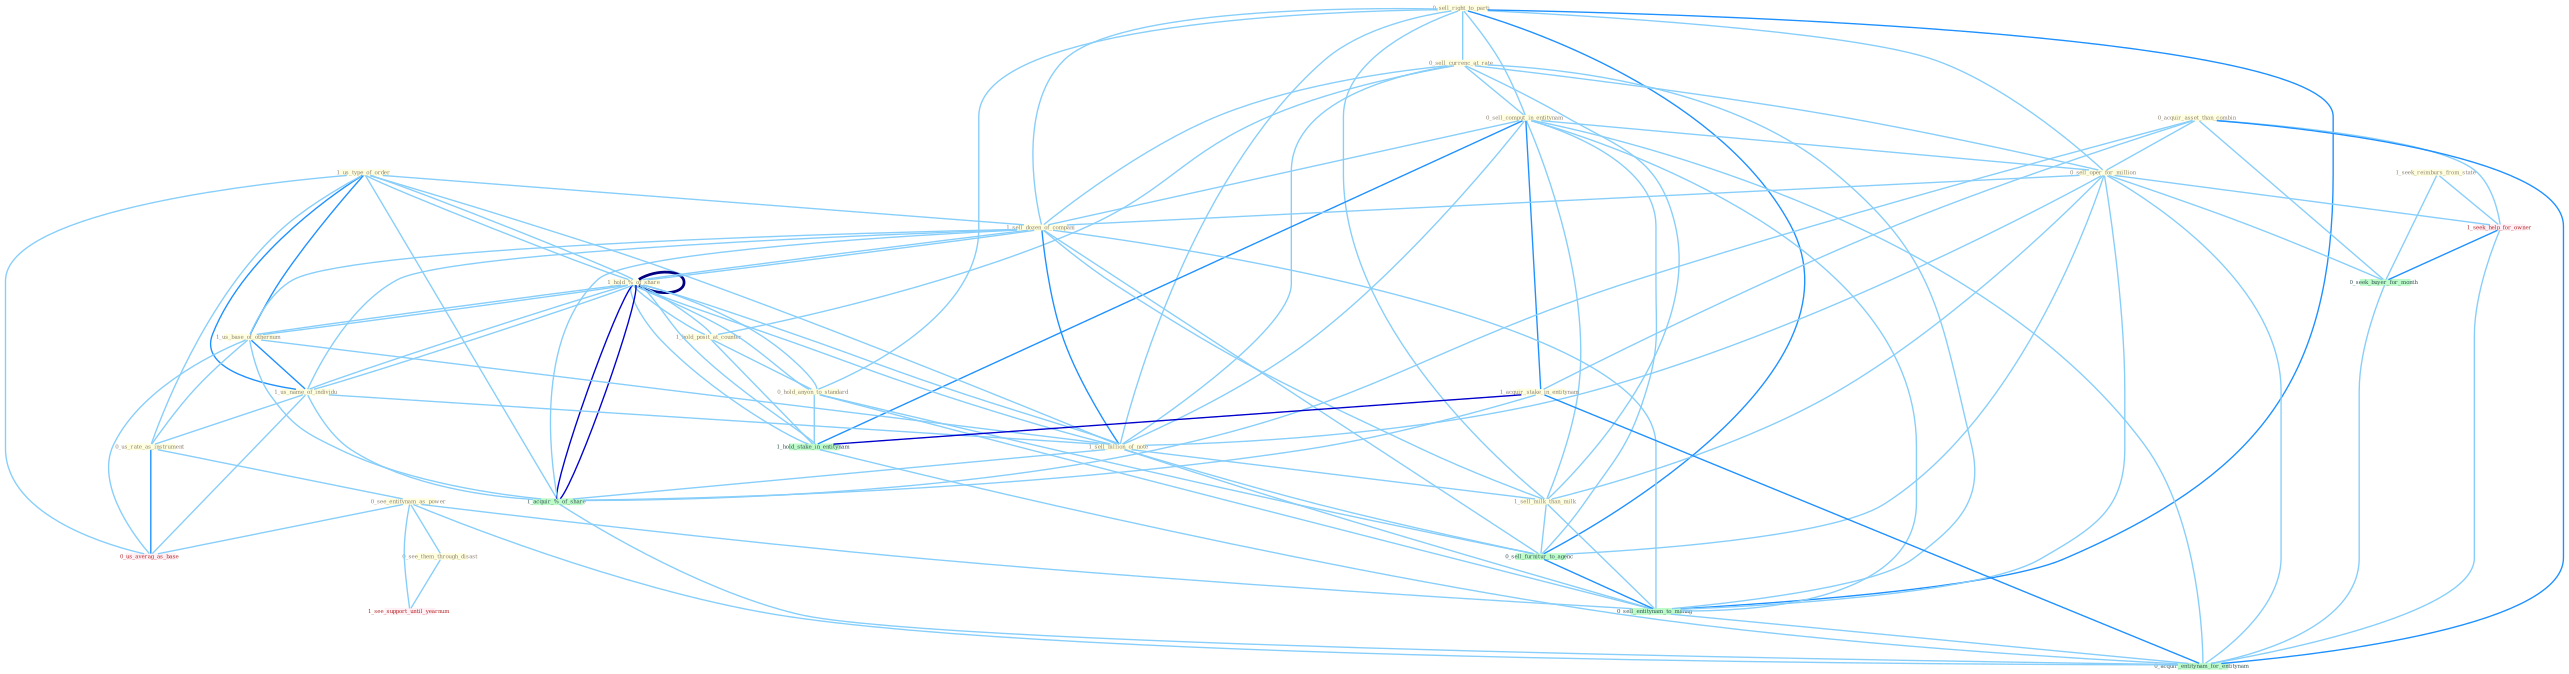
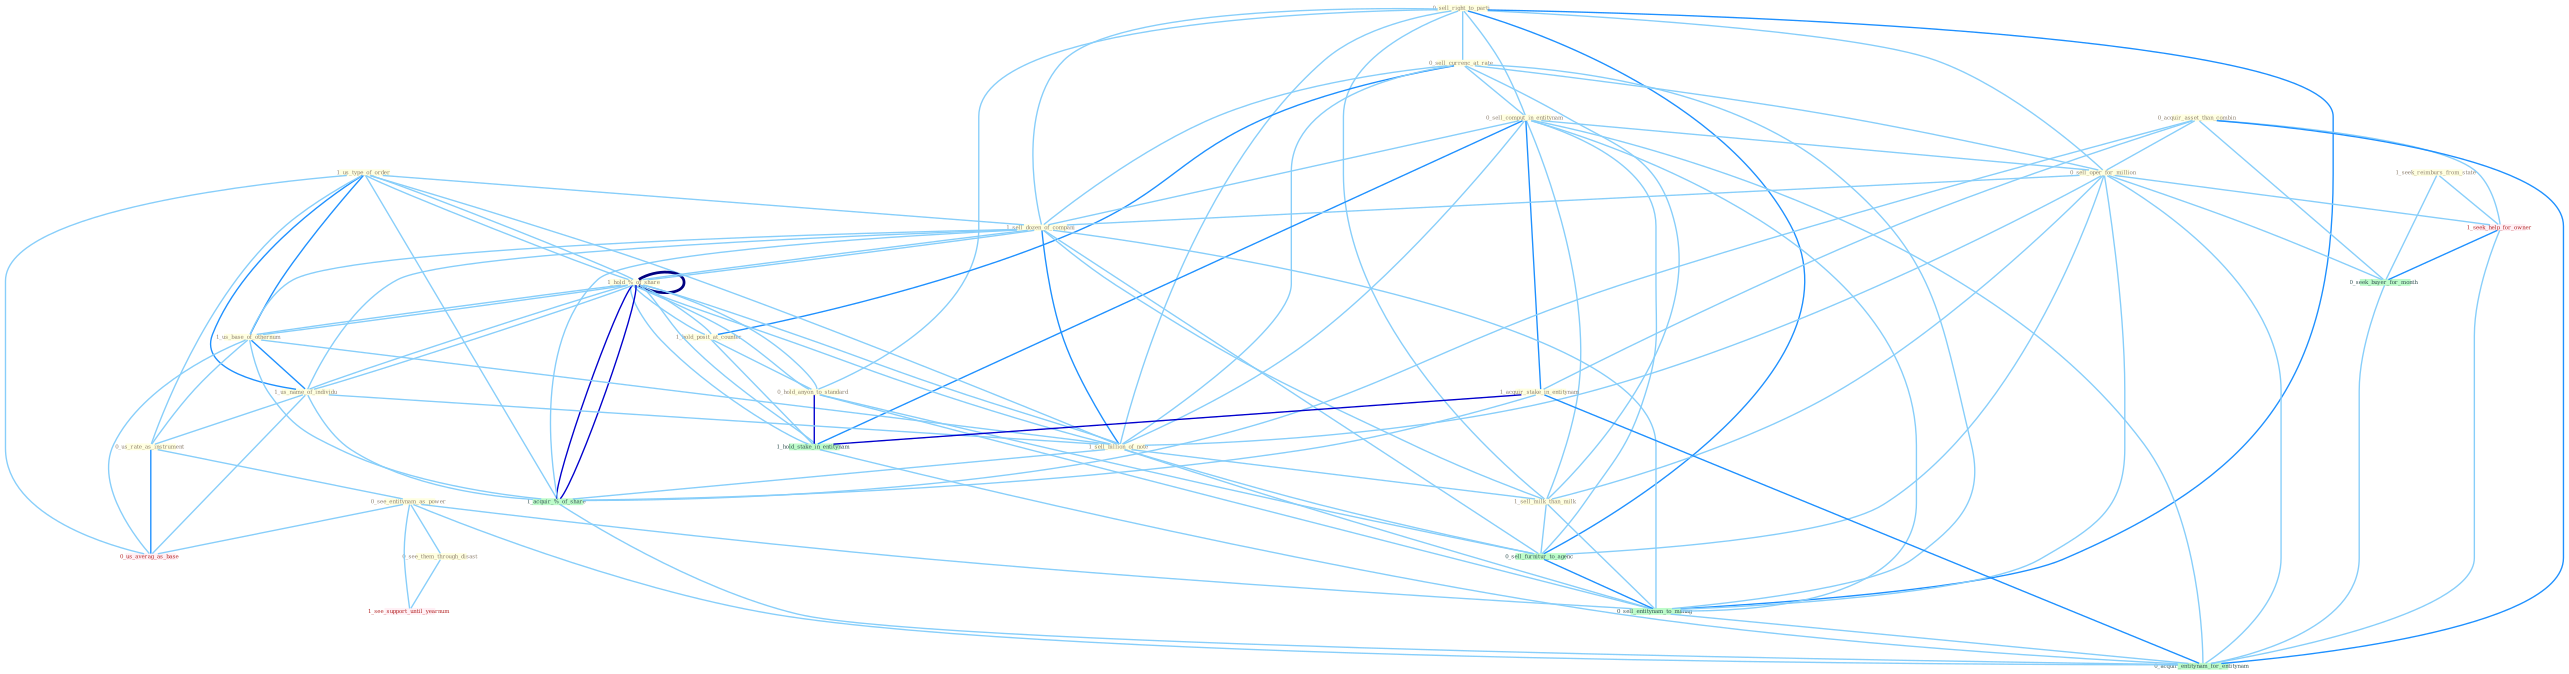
(1147, 193) -> (1147, 193)
(814, 417) -> (814, 417)
